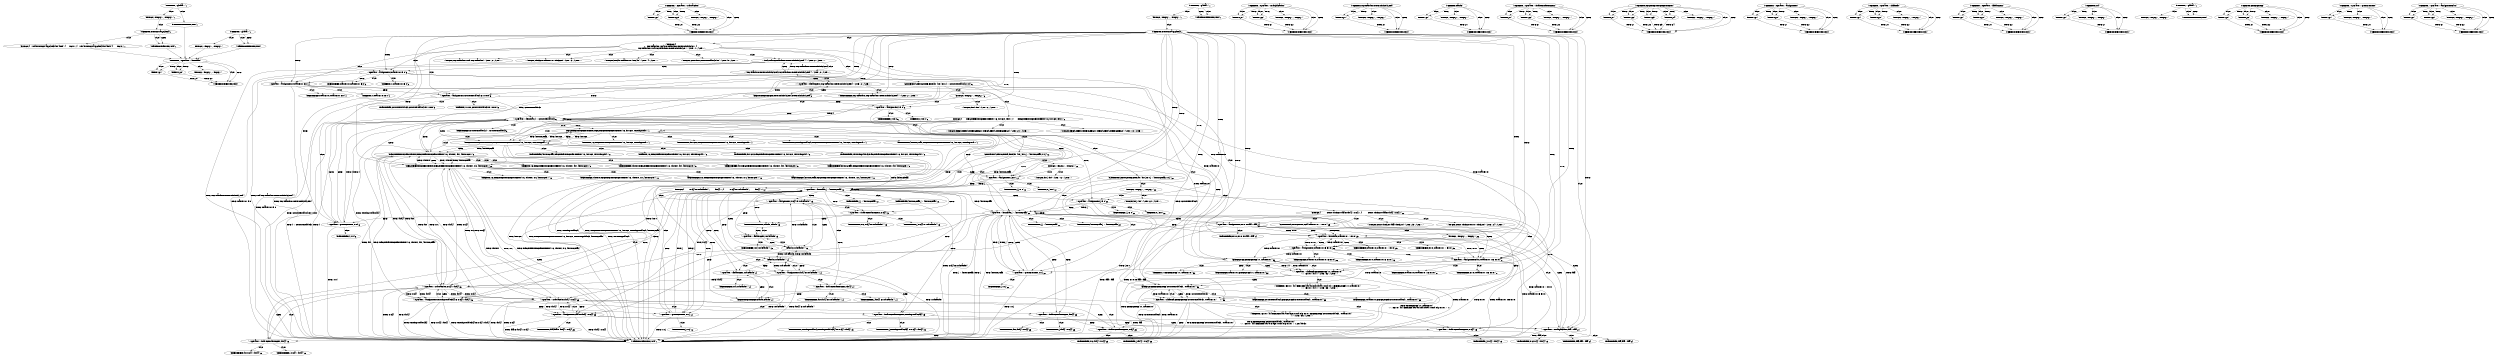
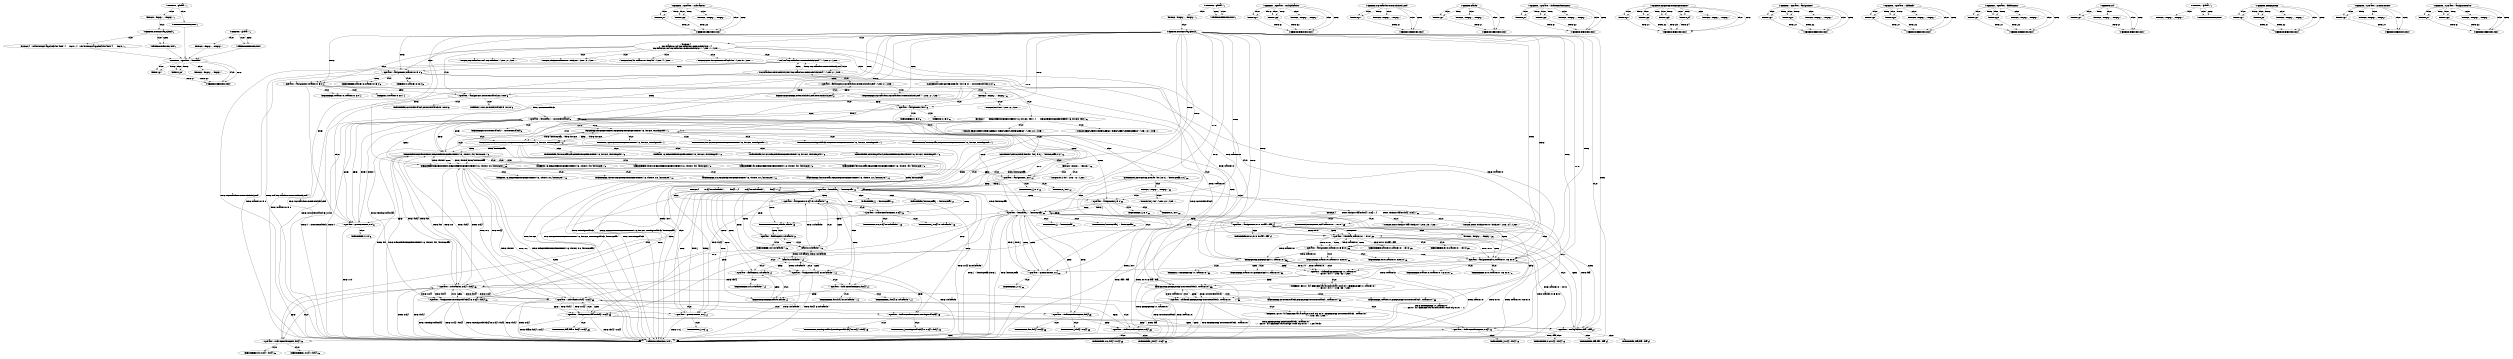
(1361, 242) -> (1385, 242)
